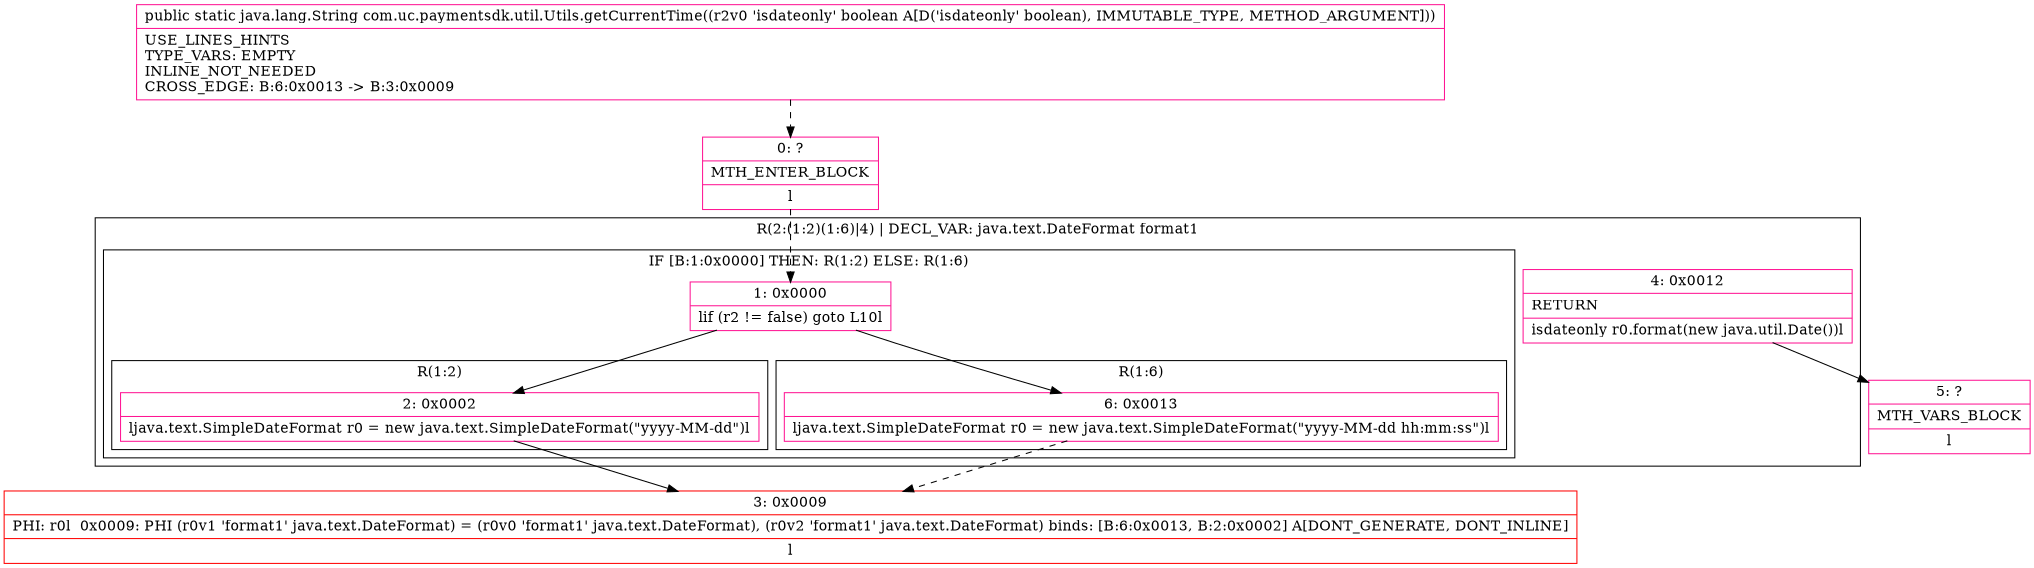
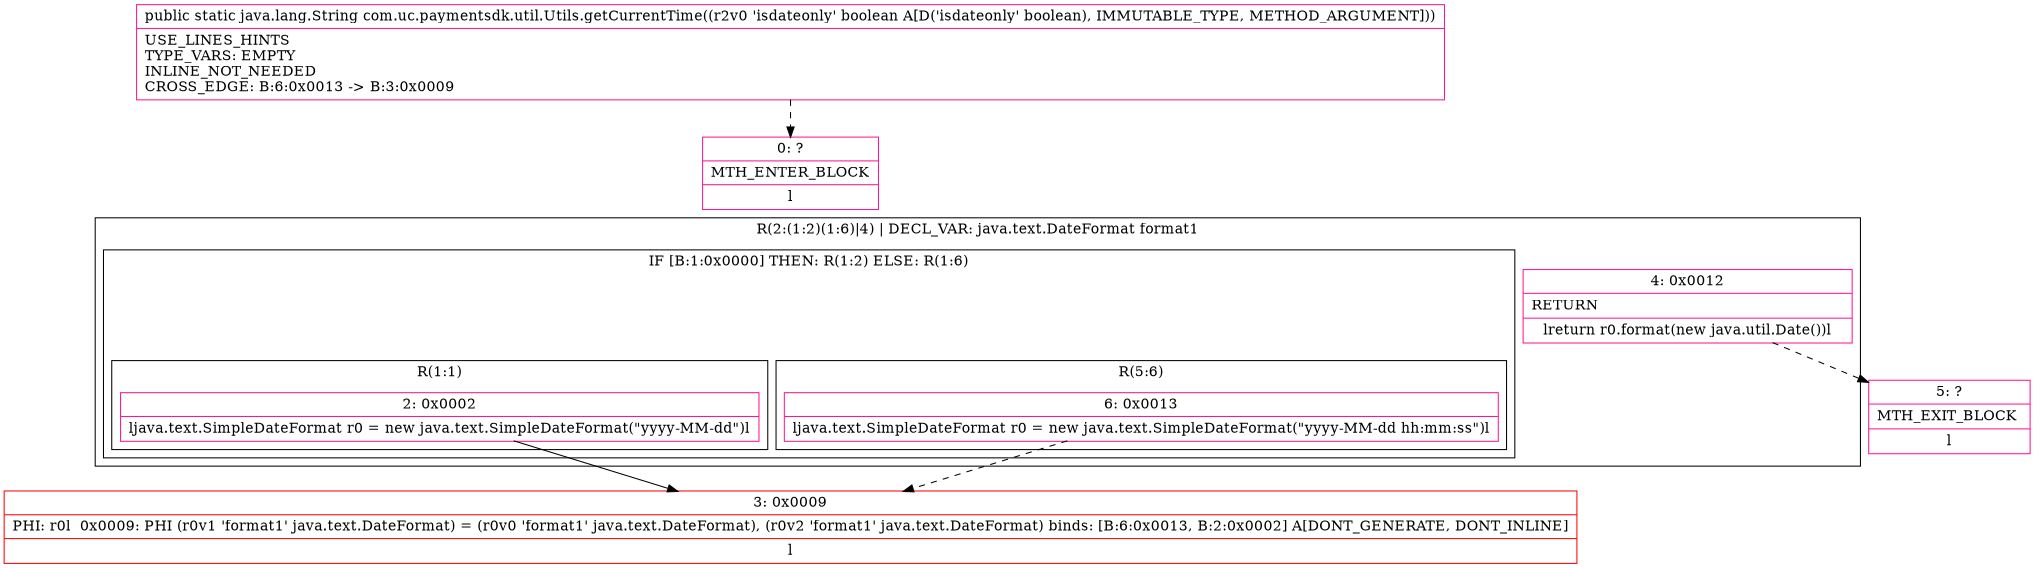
(791, 306) -> none
(1688, 330) -> (1688, 330)
(1816, 360) -> (1816, 360)
(440, 373) -> (440, 373)
(1141, 373) -> (1141, 373)
(1949, 416) -> (1947, 416)
